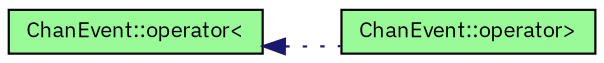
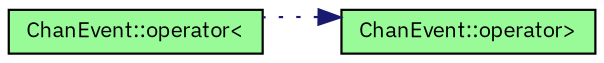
(313, 46) -> (291, 17)
